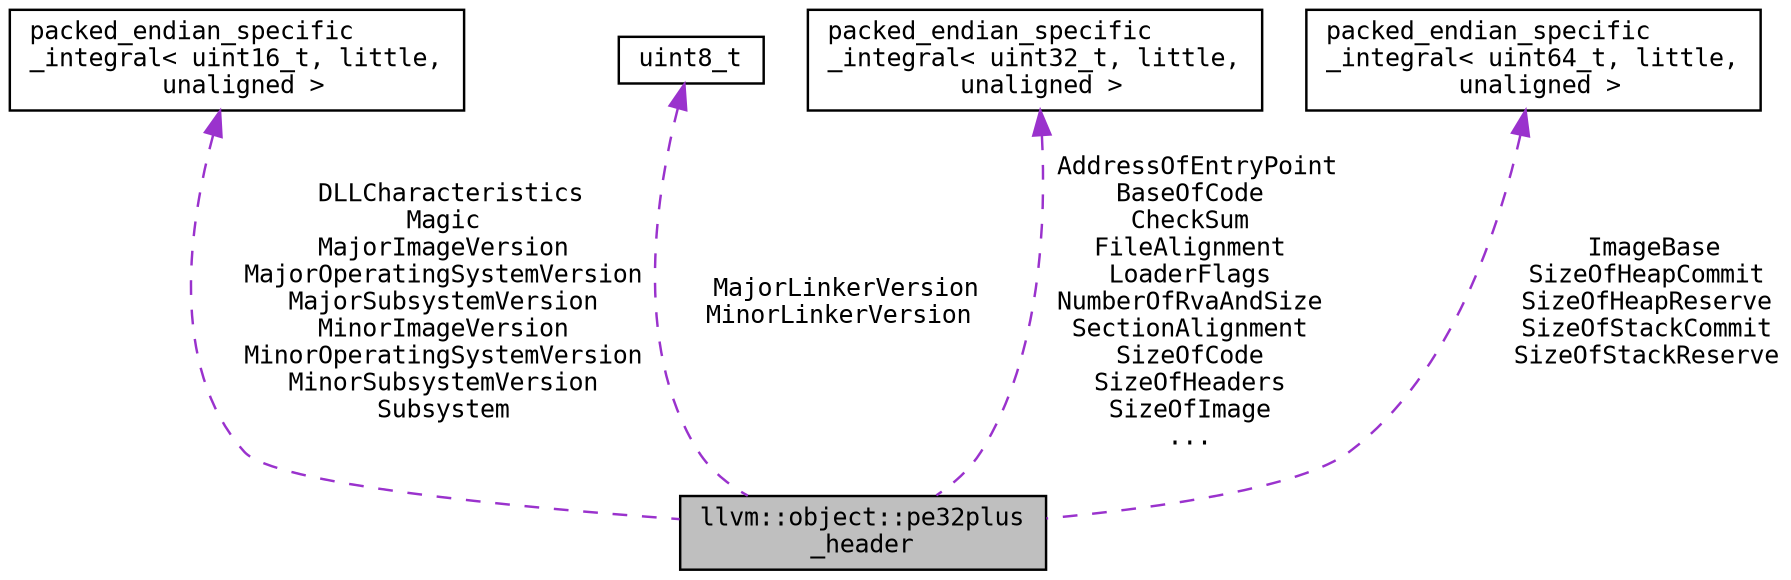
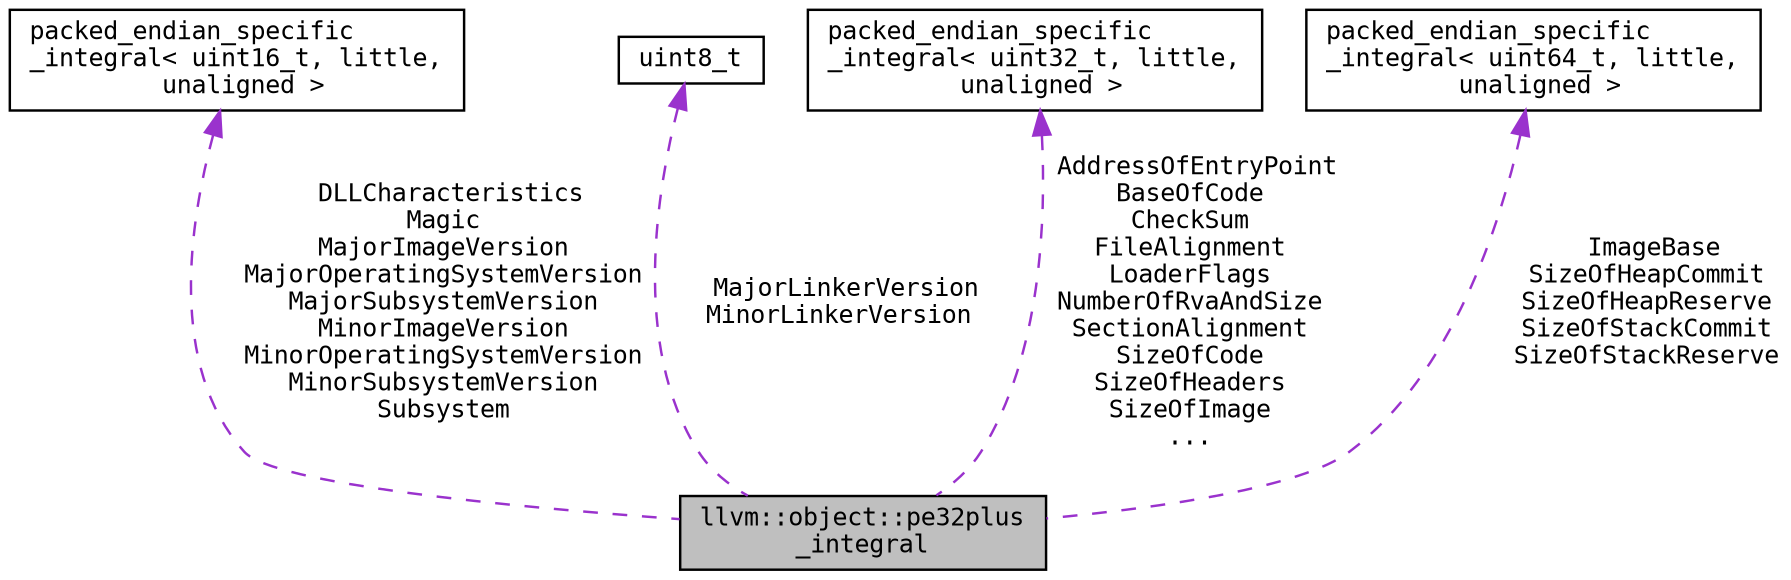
(863, 533) -> (863, 533)
